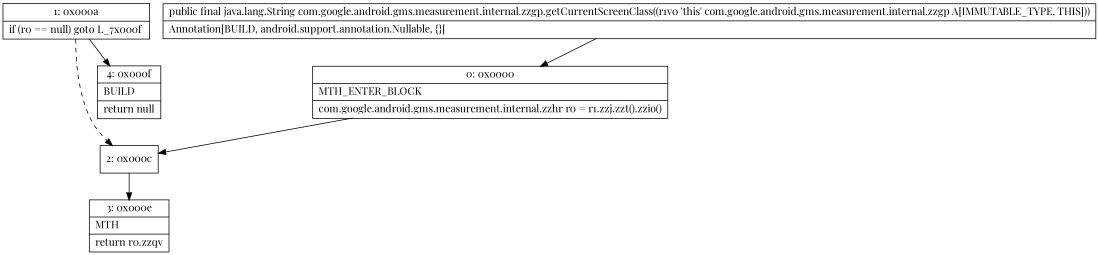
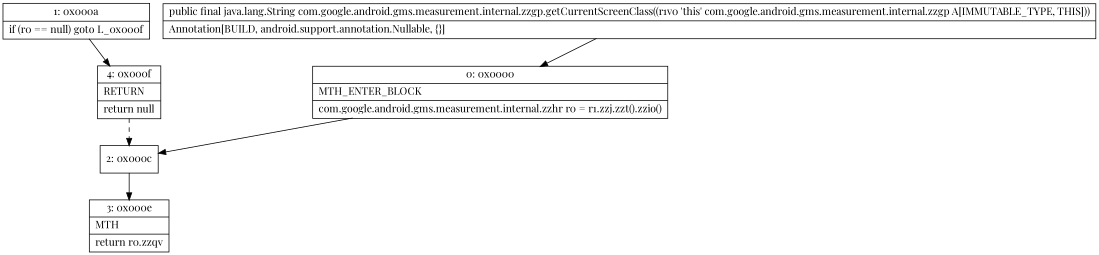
(75, 30) -> (76, 30)
(119, 92) -> (124, 92)
(82, 93) -> (129, 128)
